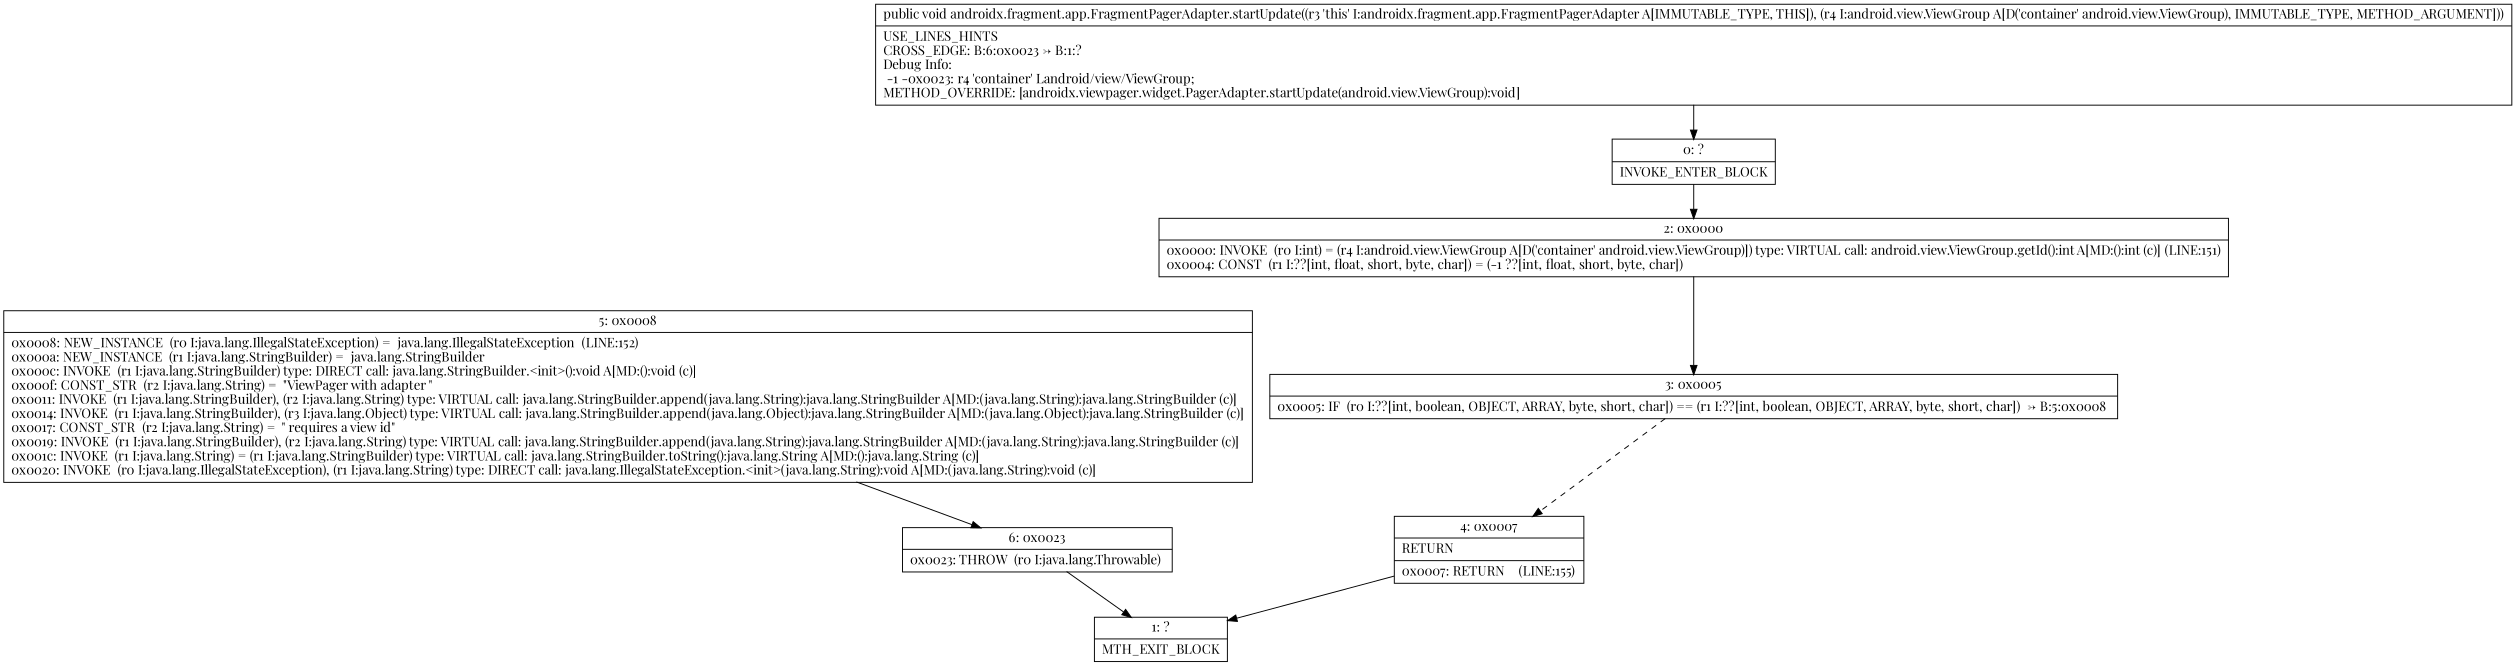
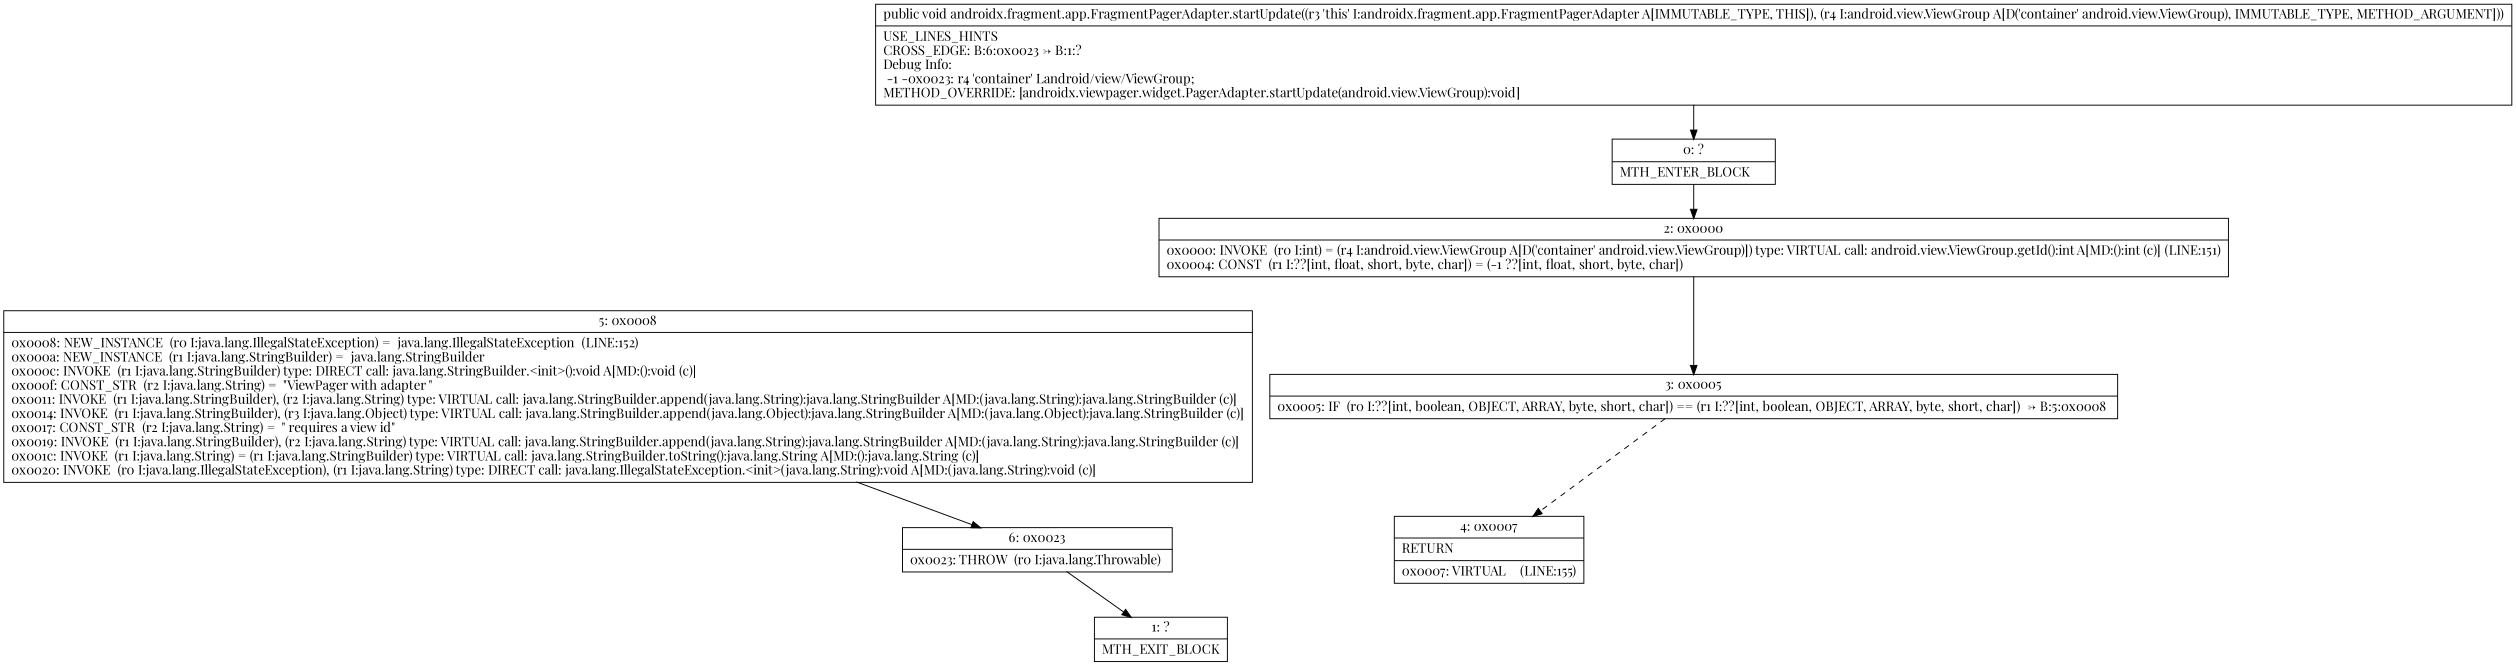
(1694, 173) -> (1685, 173)
(1489, 571) -> (1489, 571)
(1315, 597) -> none
